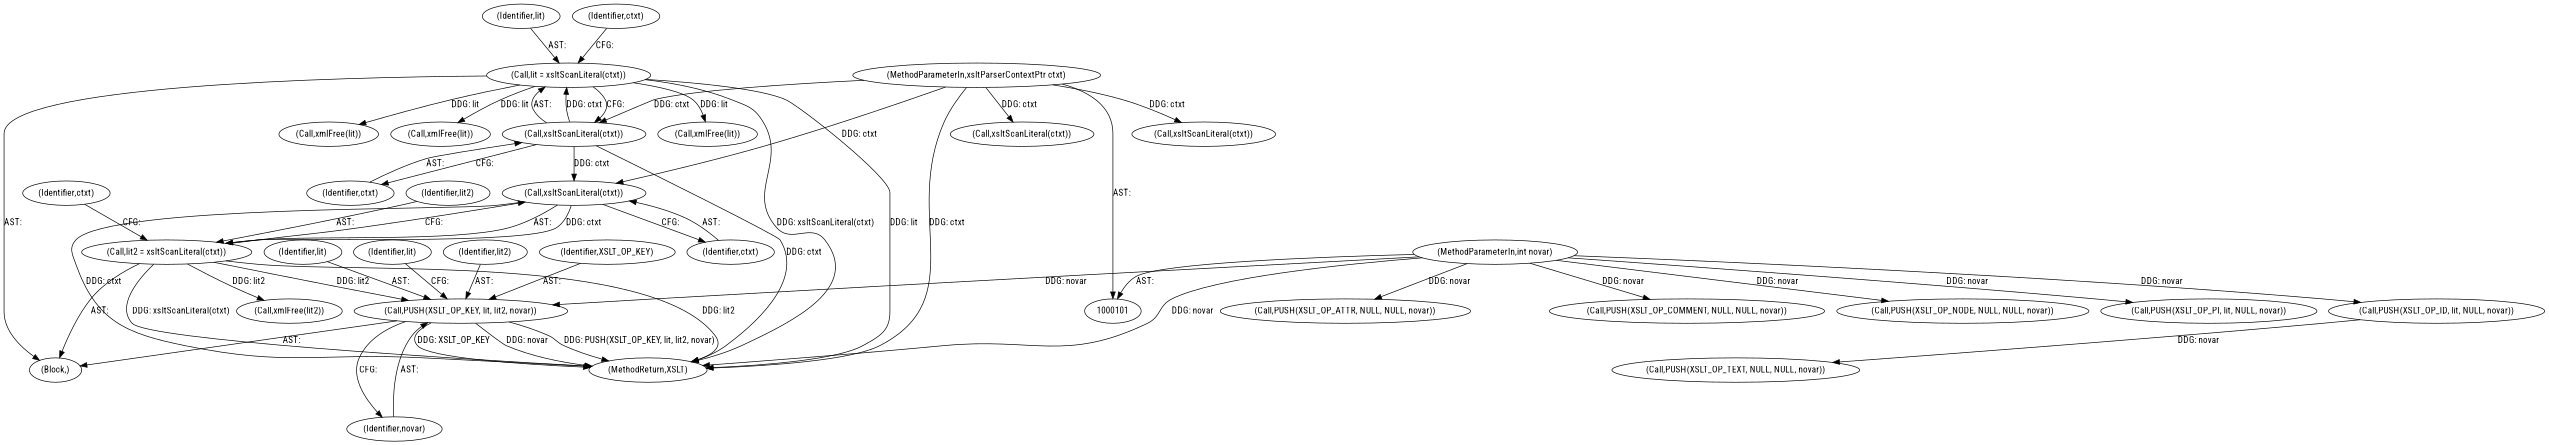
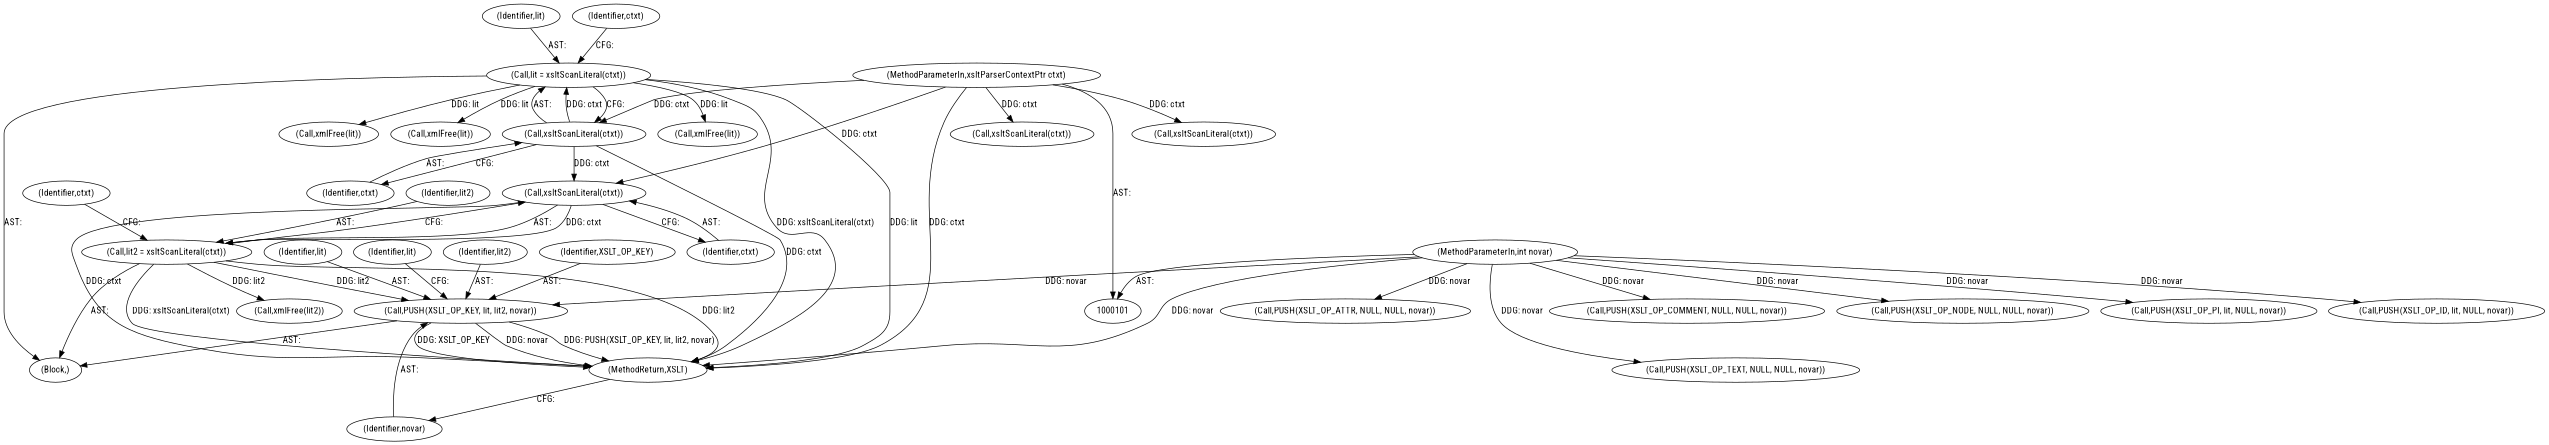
(2100, 342) -> (1535, 342)
(358, 361) -> (523, 399)
